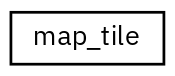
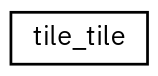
(87, 38) -> (79, 38)
